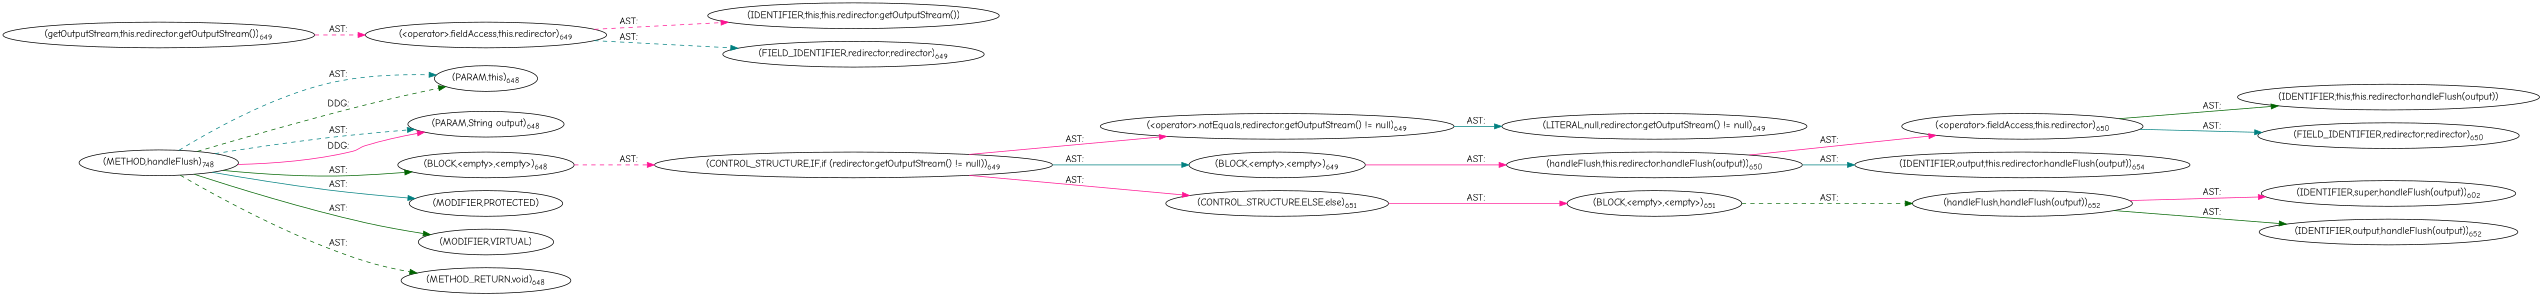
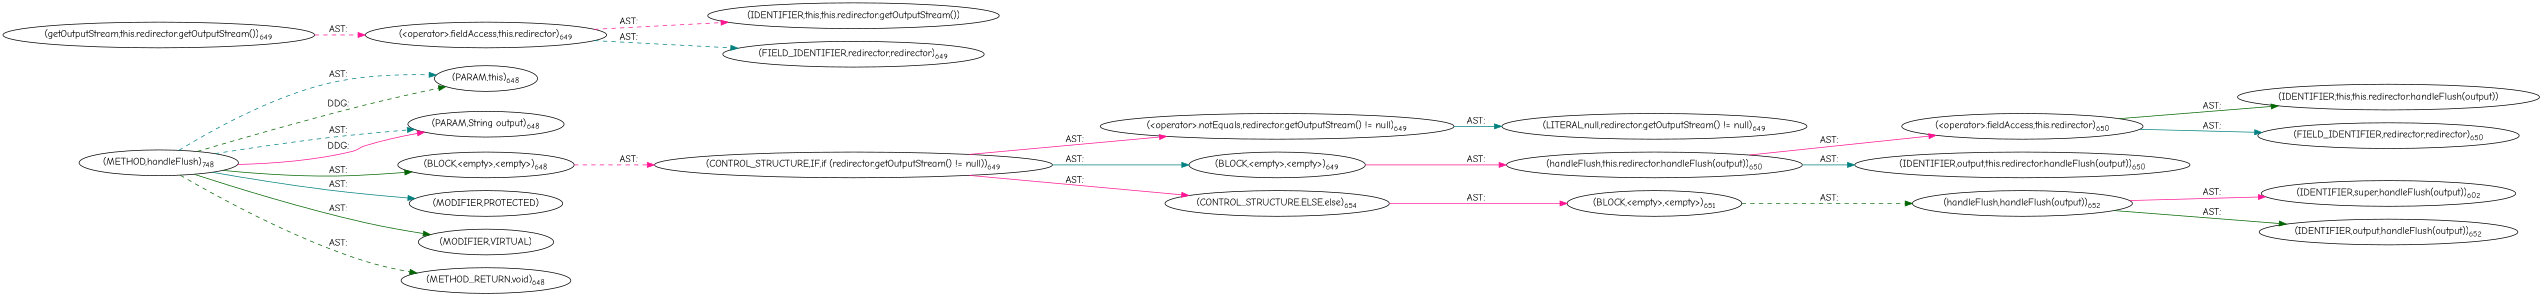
(2139, 164) -> (2139, 164)
(1351, 202) -> (1351, 202)
